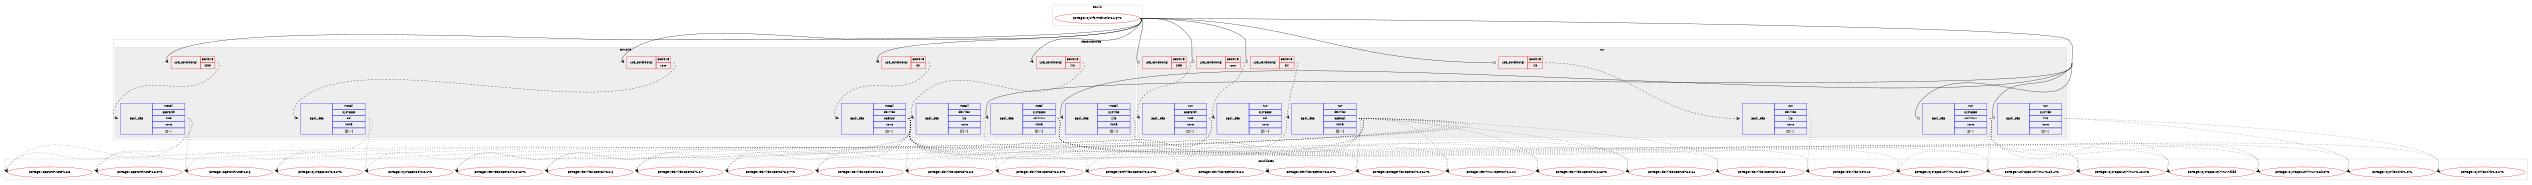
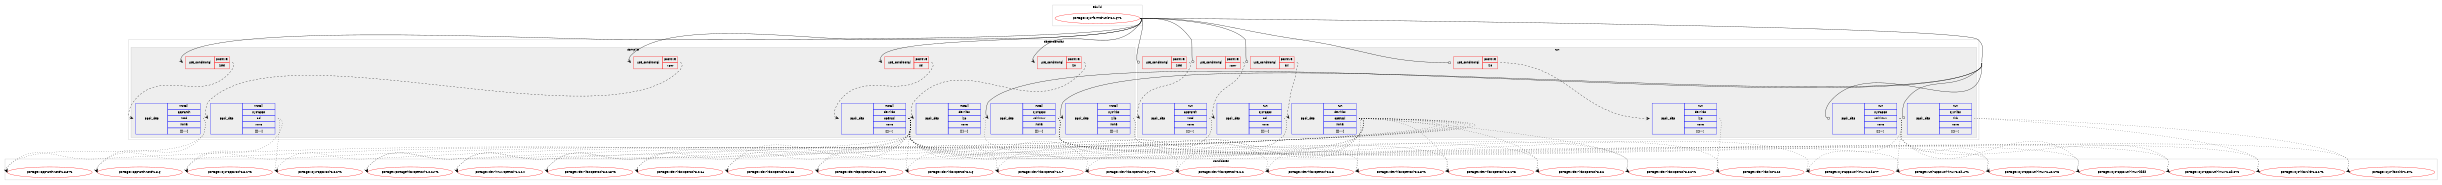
(50, 172) -> none
(1131, 172) -> (1491, 172)
